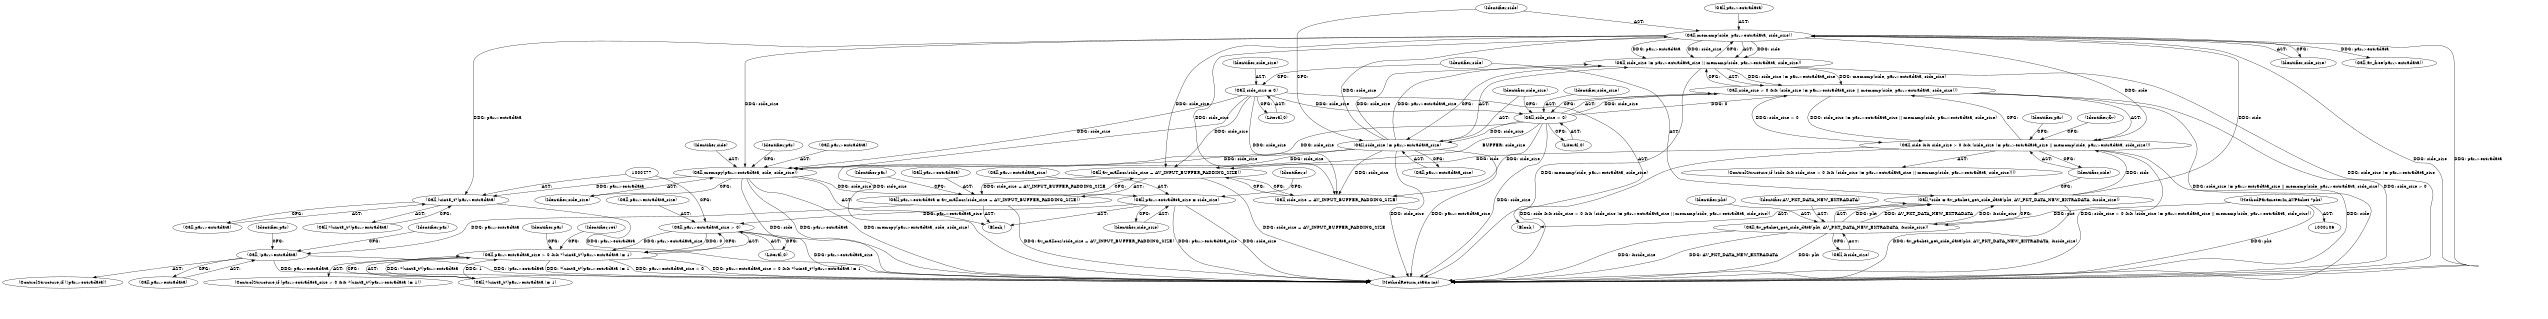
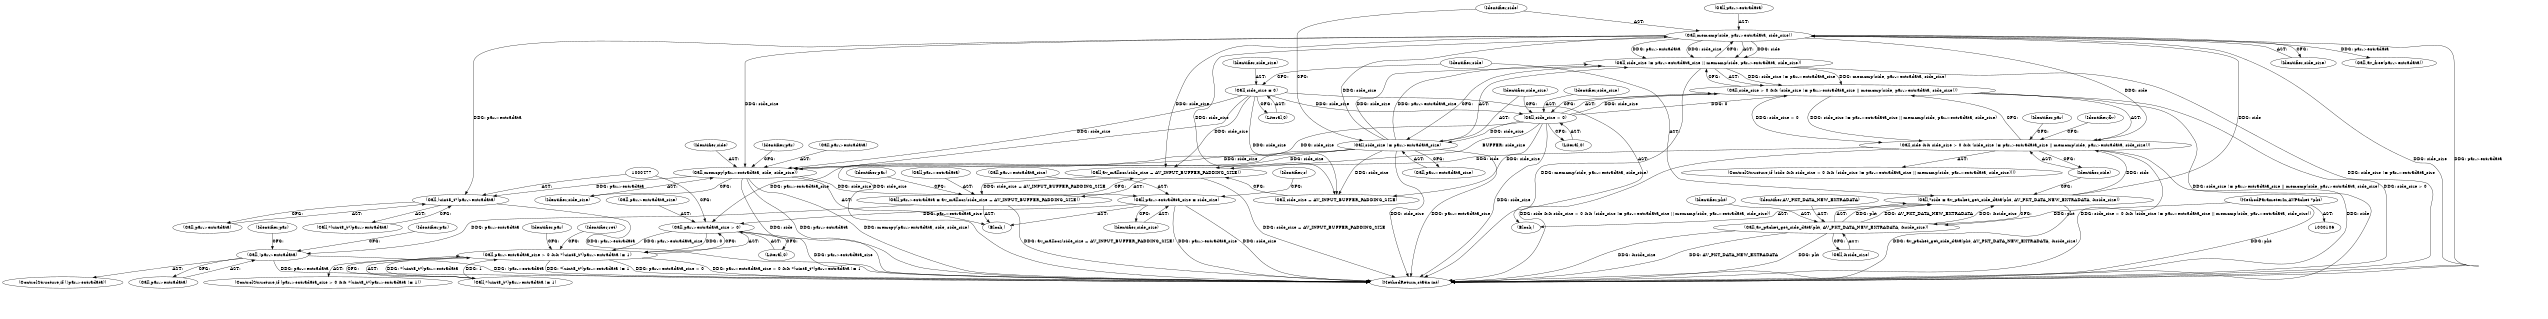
none -> (1029, 164)
(1261, 182) -> none
